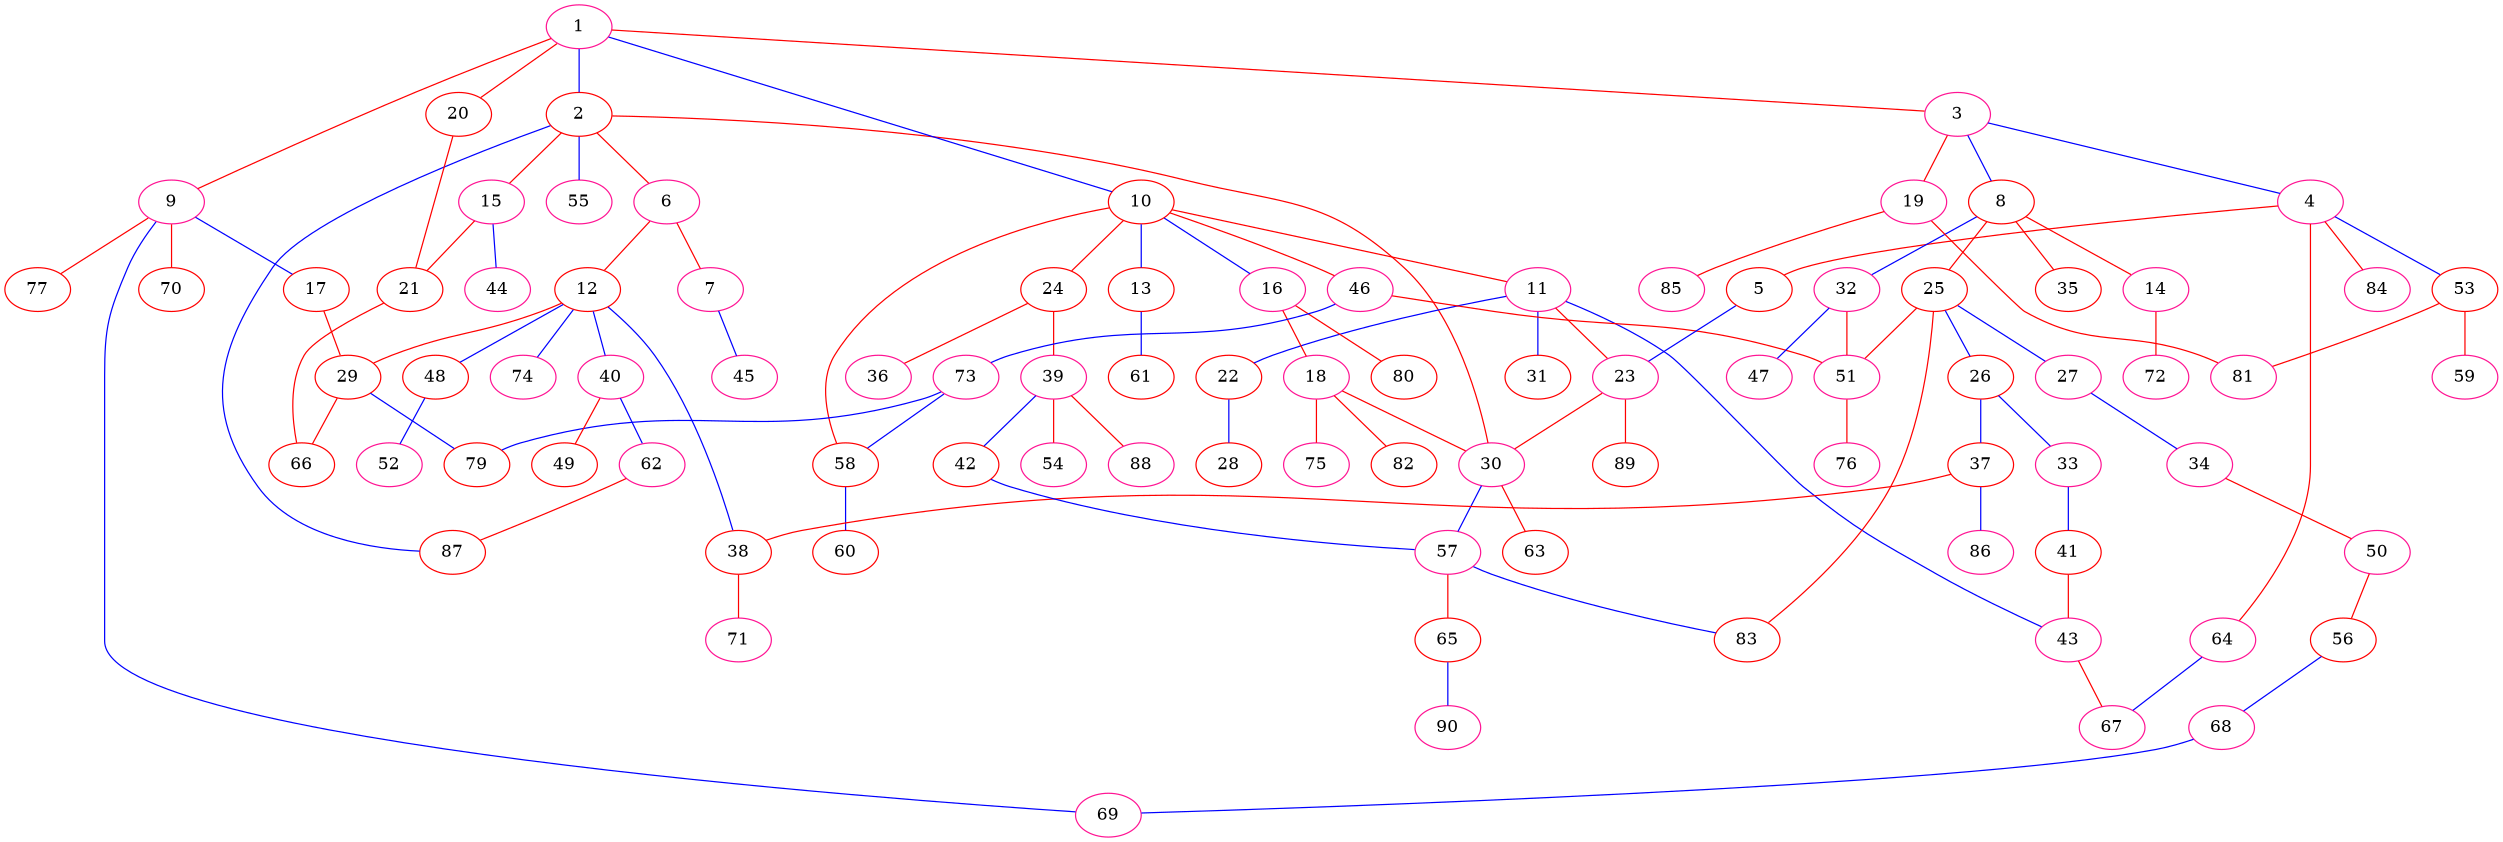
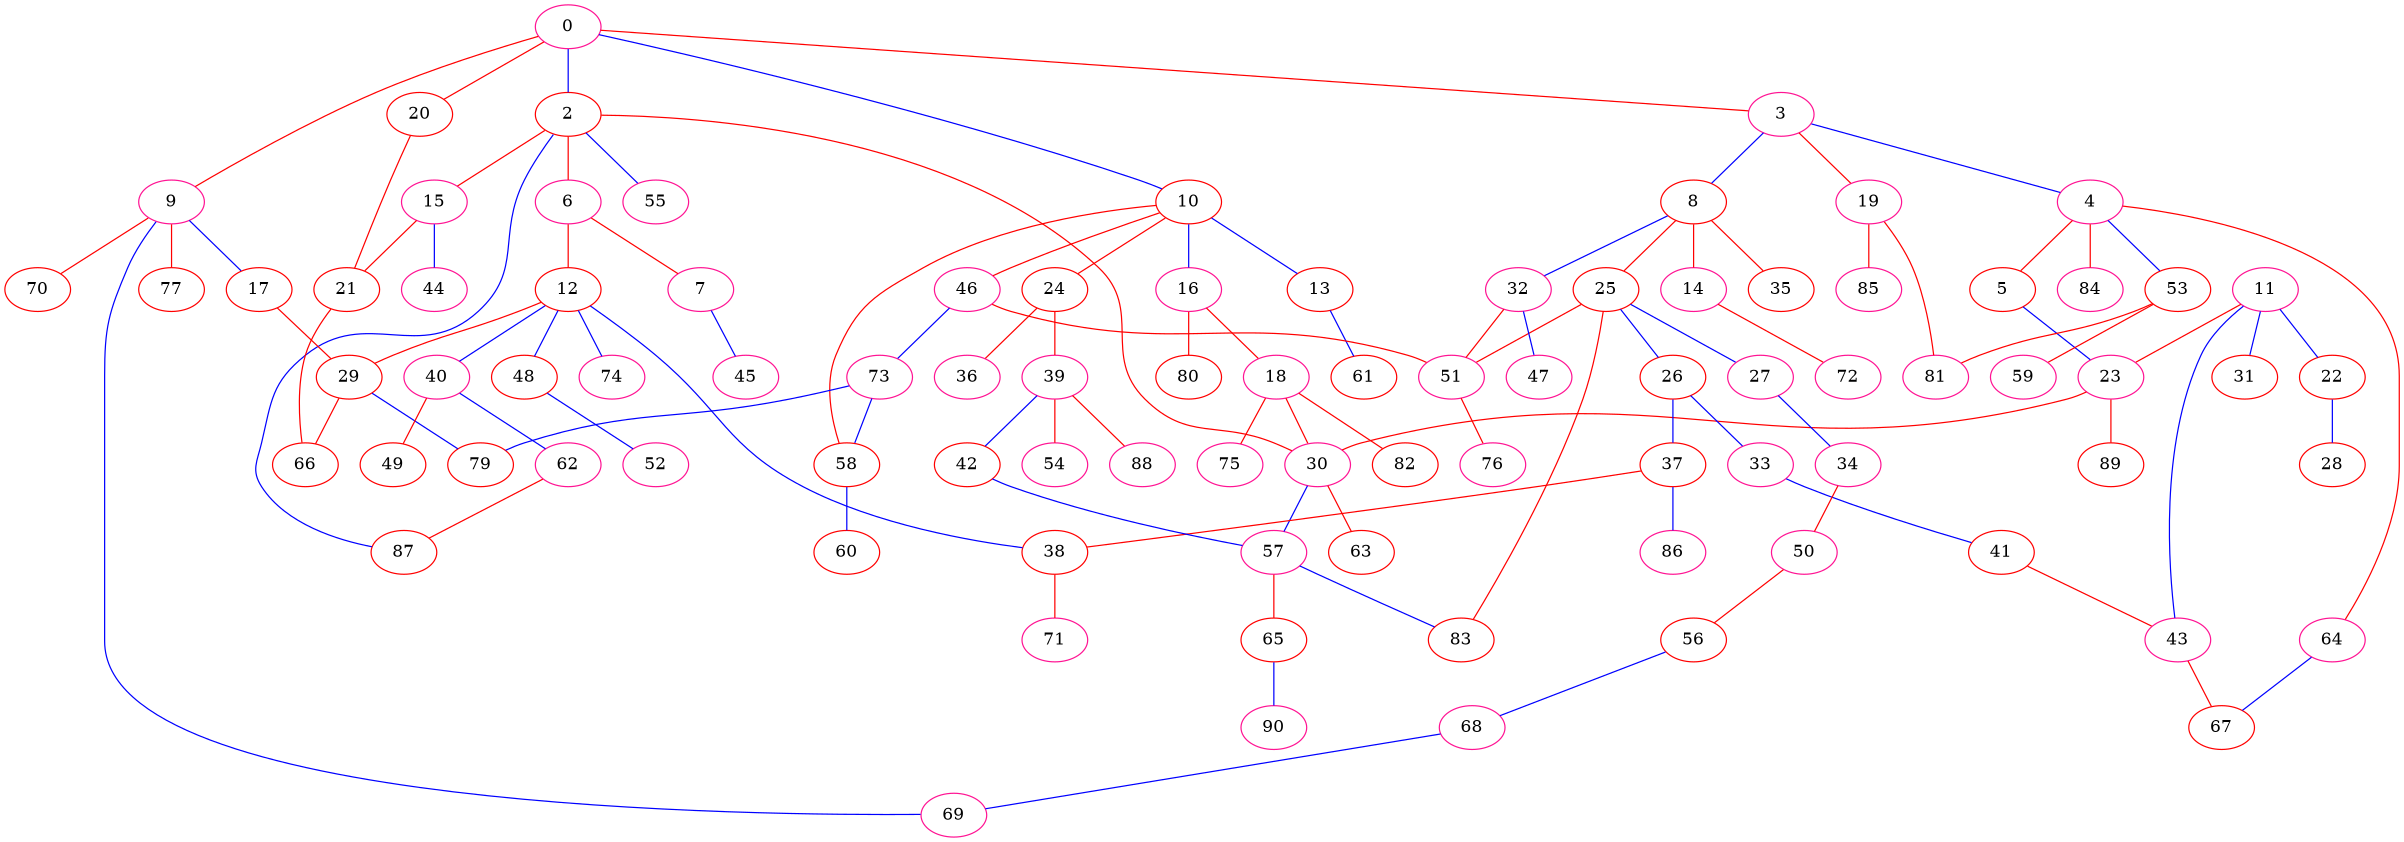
(579, 27) -> (568, 27)
(1339, 246) -> none
(2112, 728) -> (2222, 728)
